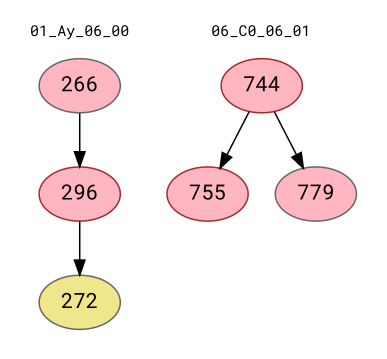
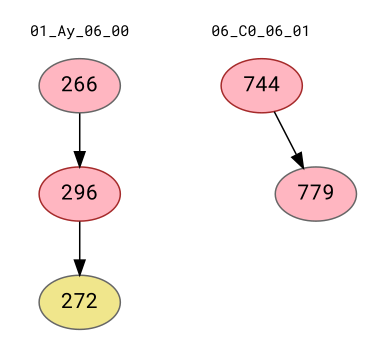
(208, 194) -> none
